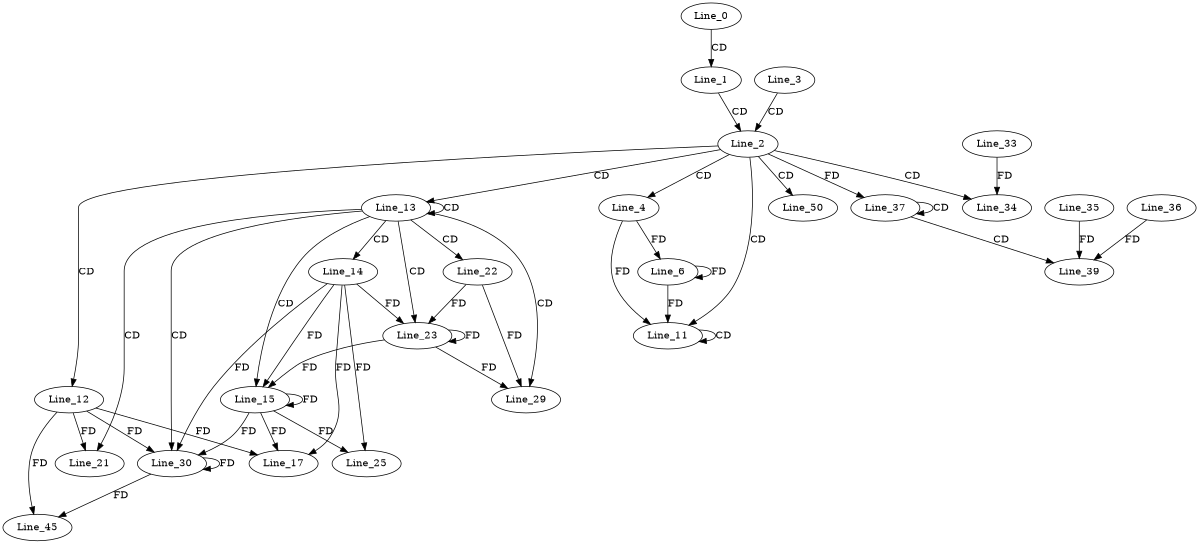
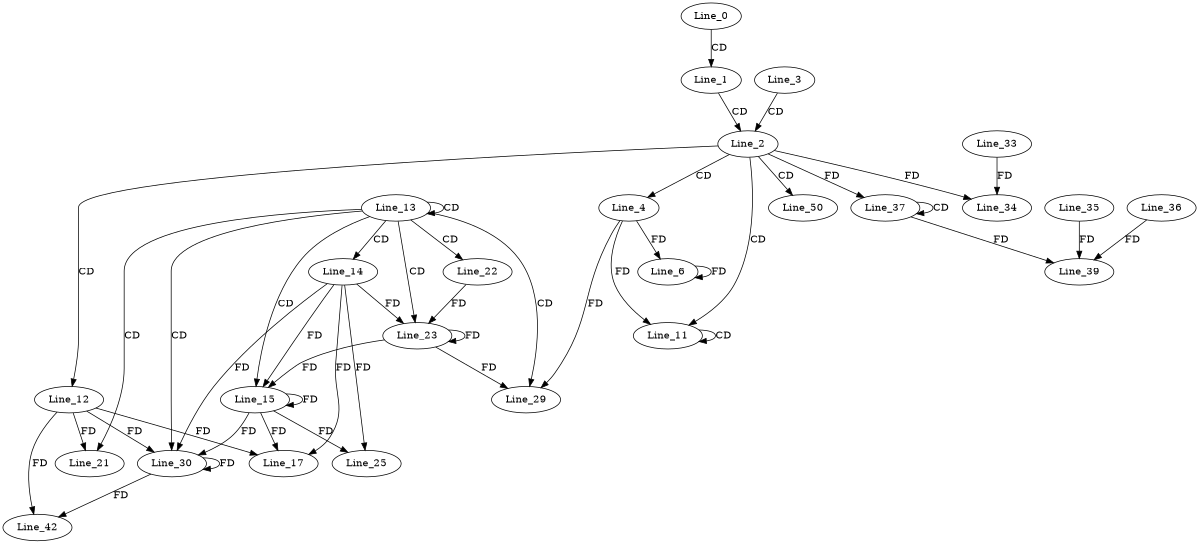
(577, 175) -> none
(913, 176) -> (913, 176)
(1001, 240) -> (1001, 240)
(668, 300) -> none
(500, 332) -> (586, 303)
(37, 528) -> (37, 528)
